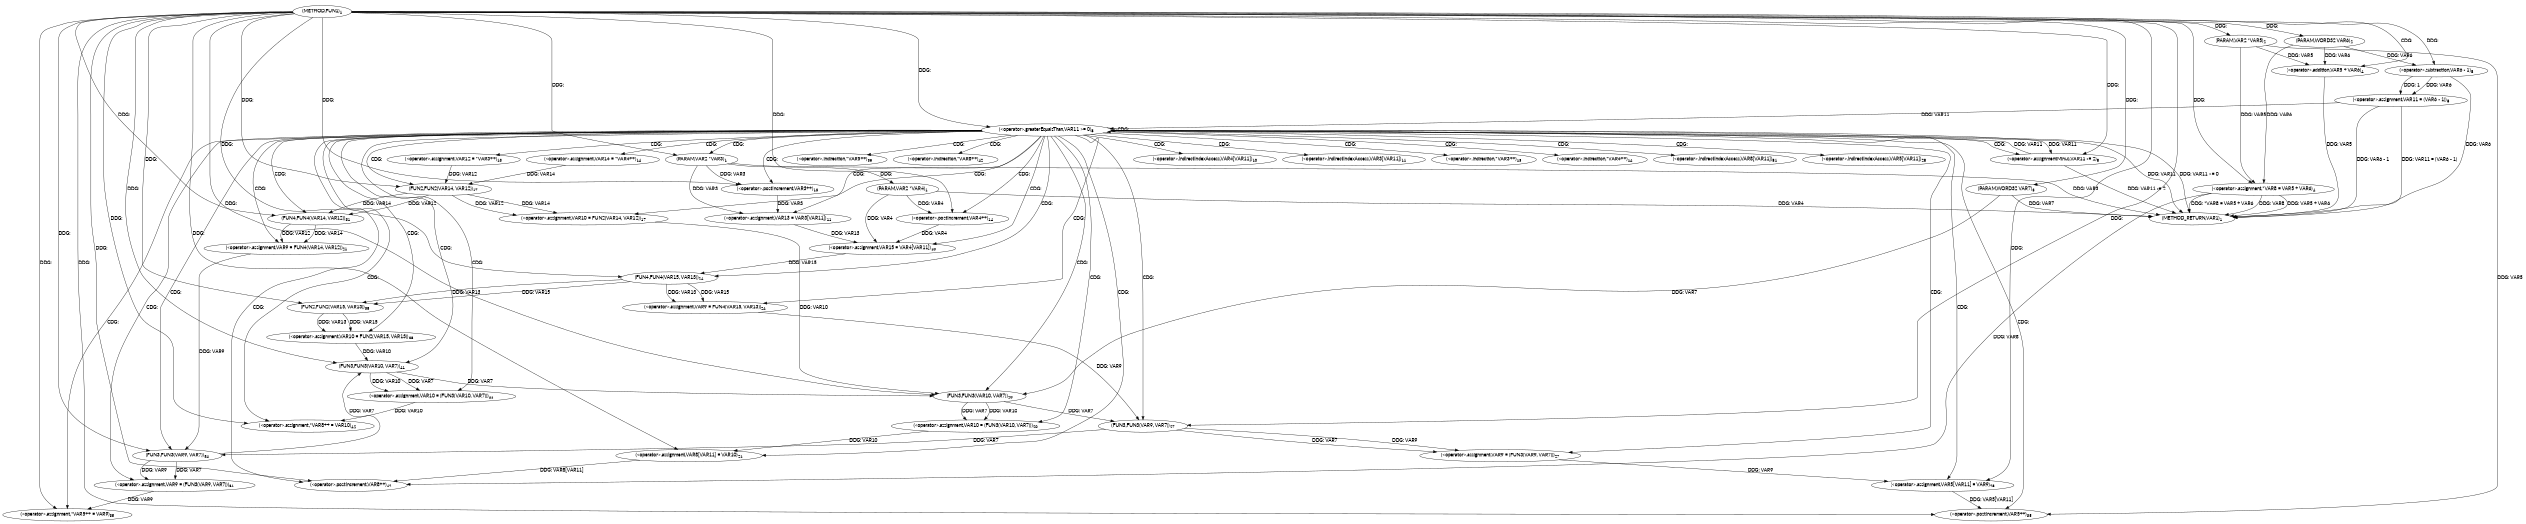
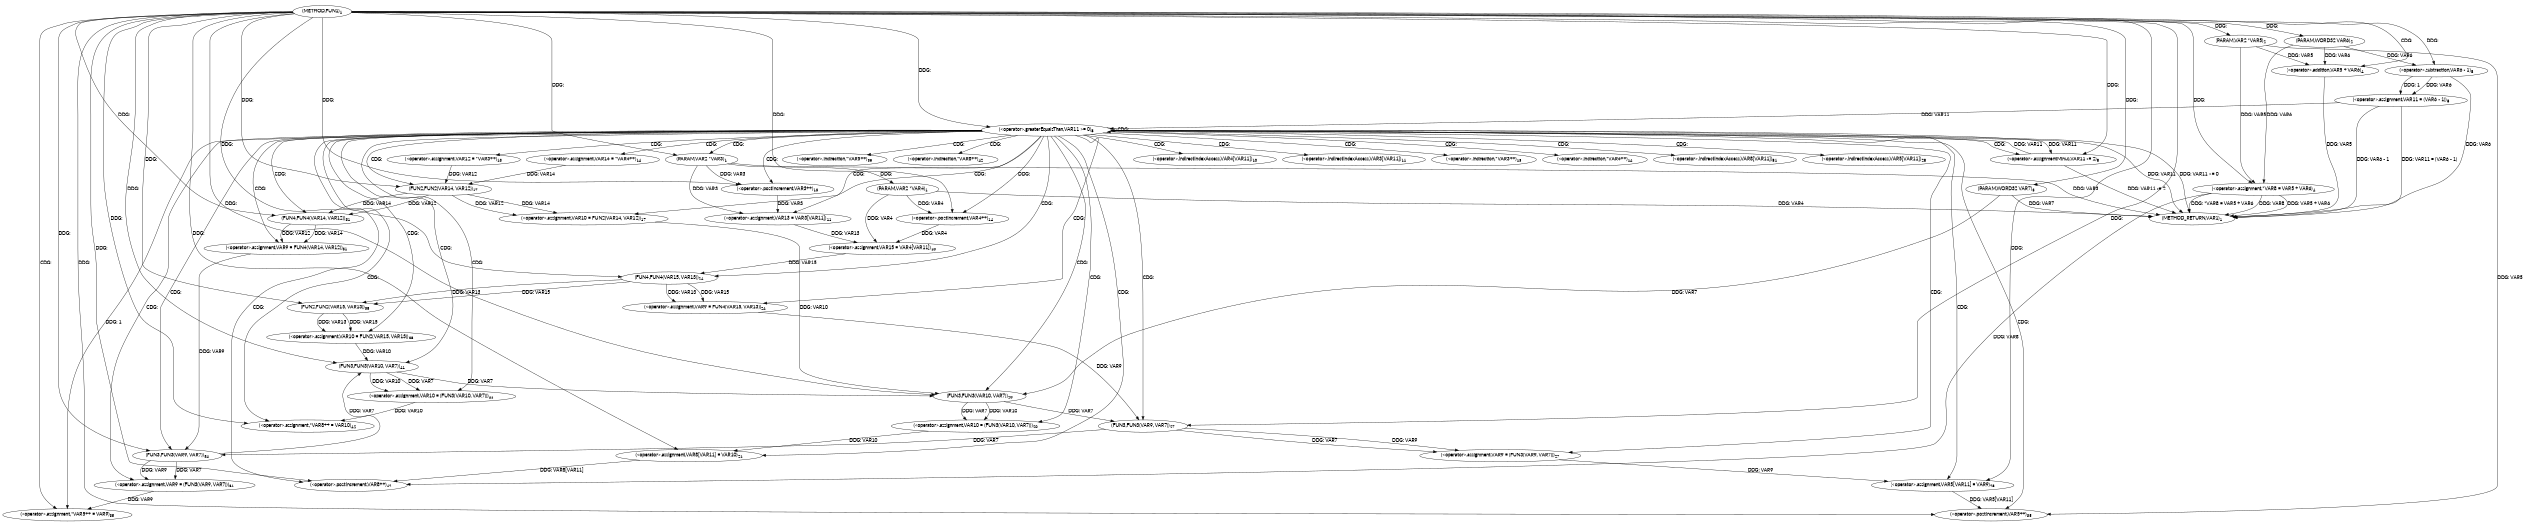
(1025, 174) -> (1025, 174)
(1016, 218) -> none
(345, 248) -> (345, 248)
(47, 263) -> (47, 263)
(114, 322) -> (114, 322)
